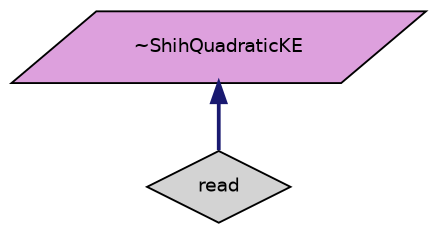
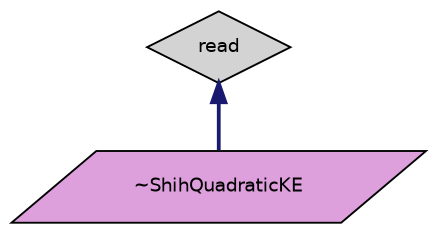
(219, 126) -> (219, 126)
